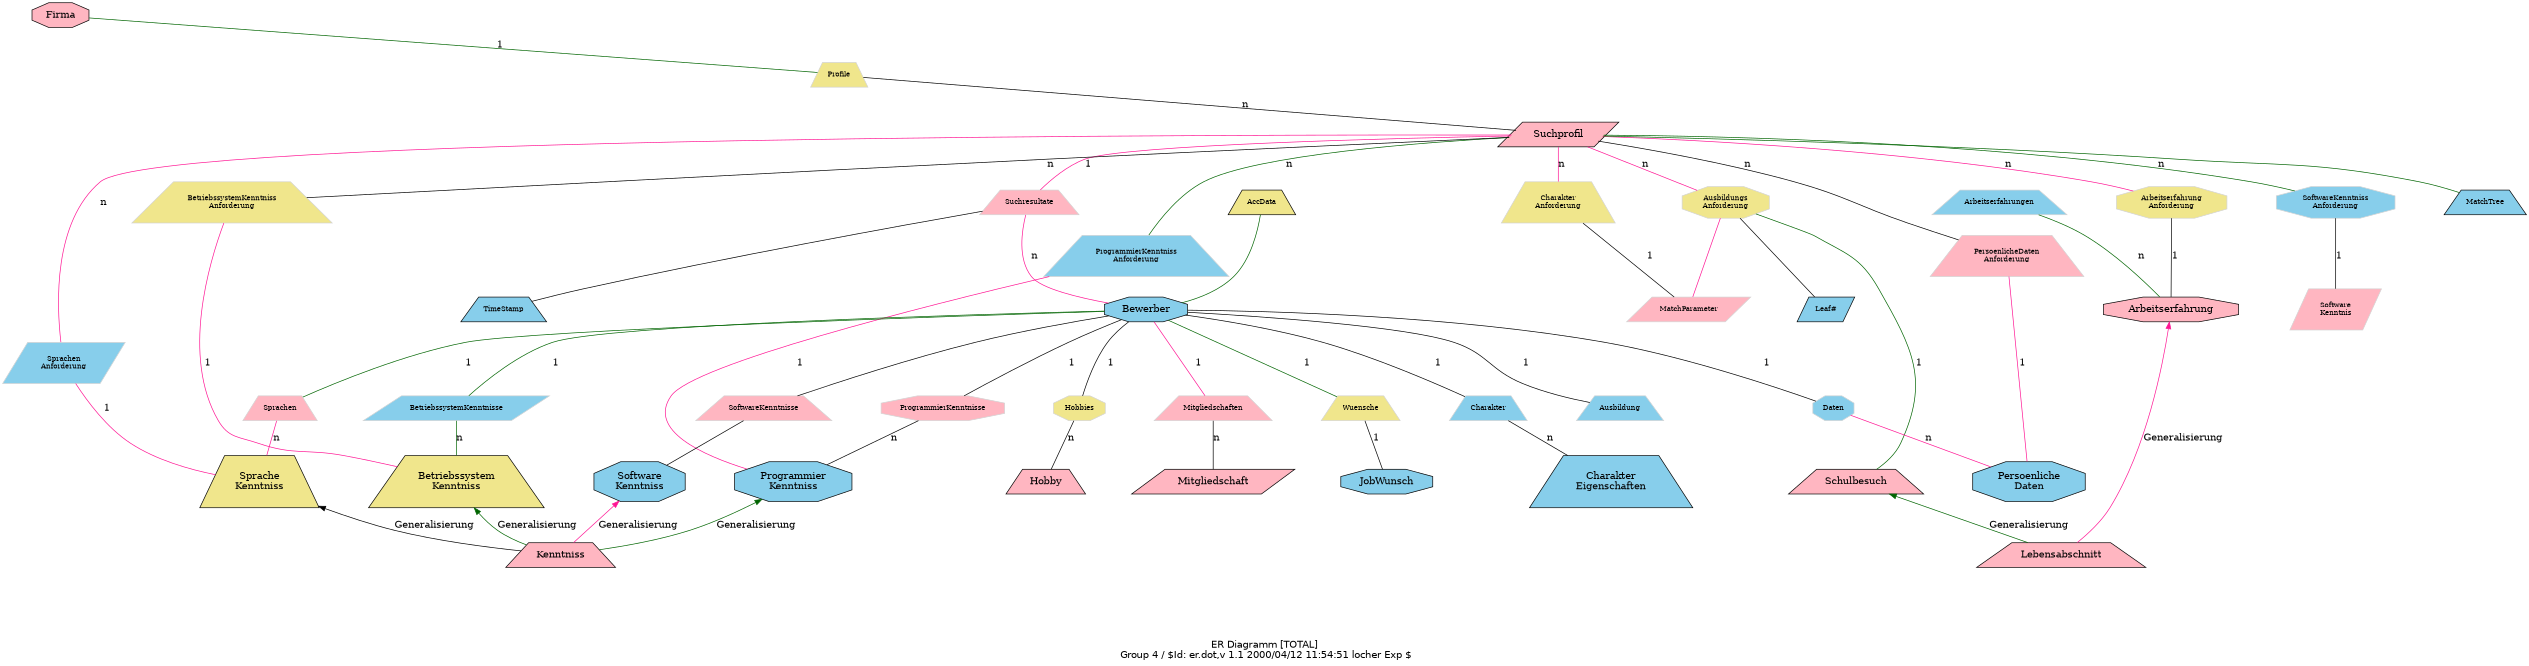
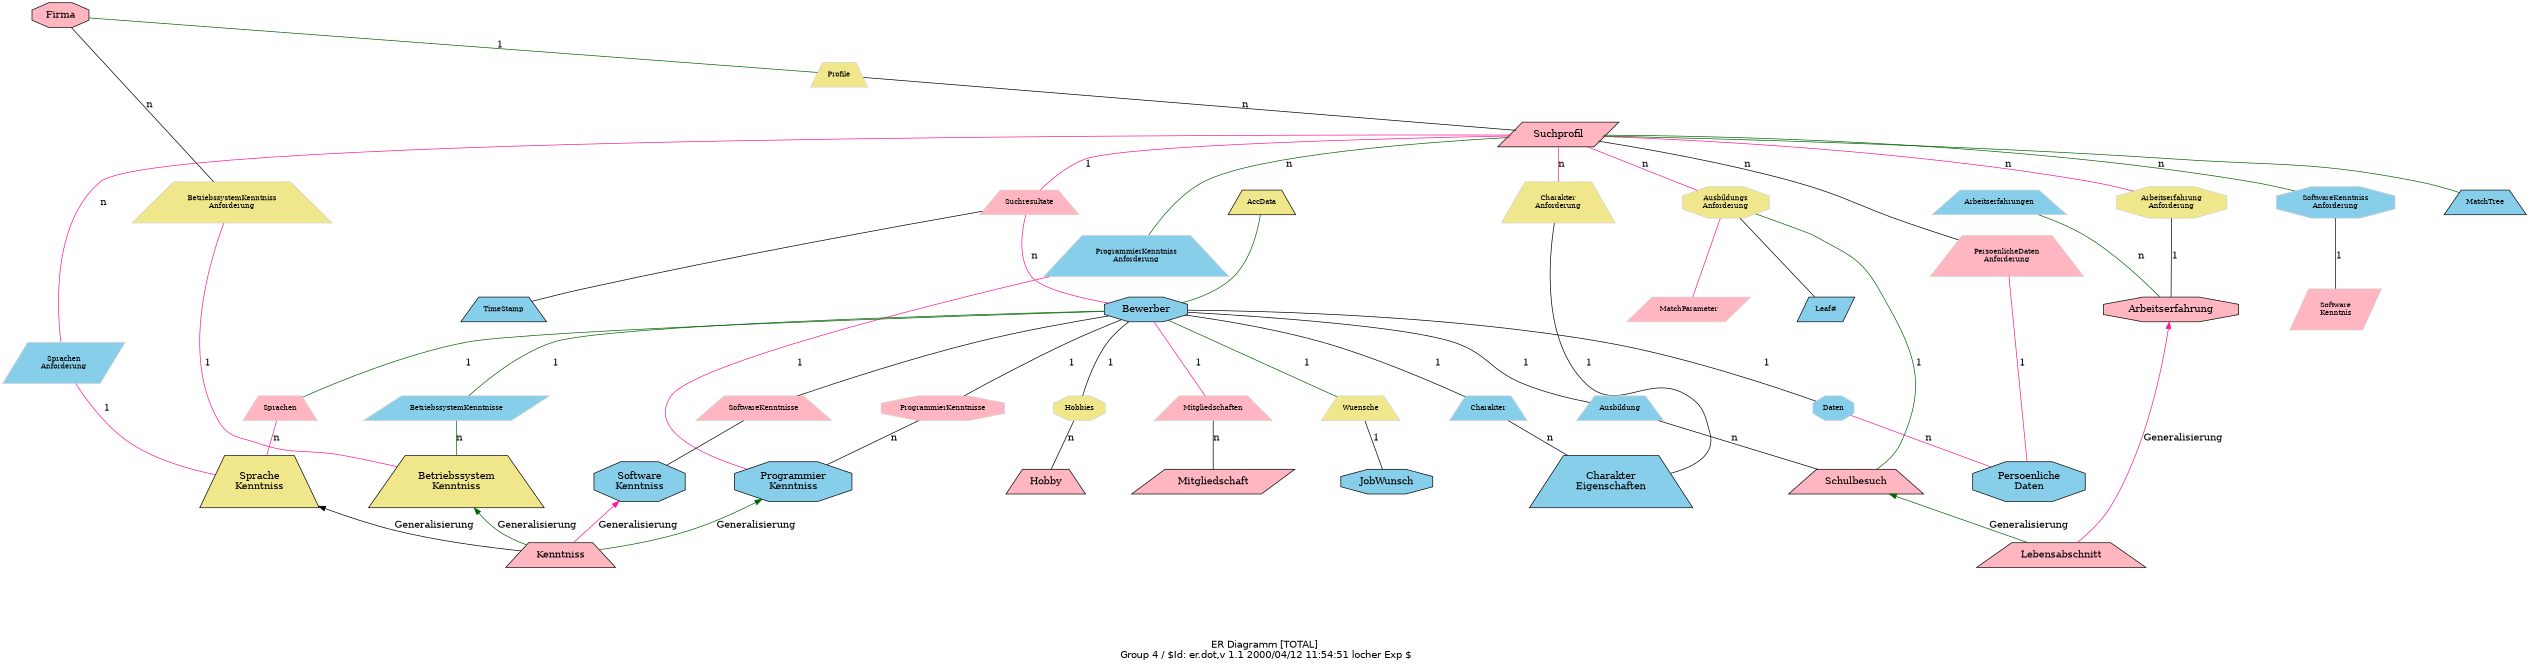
(908, 166) -> (143, 105)
(1629, 260) -> (1606, 394)
none -> (1738, 445)
